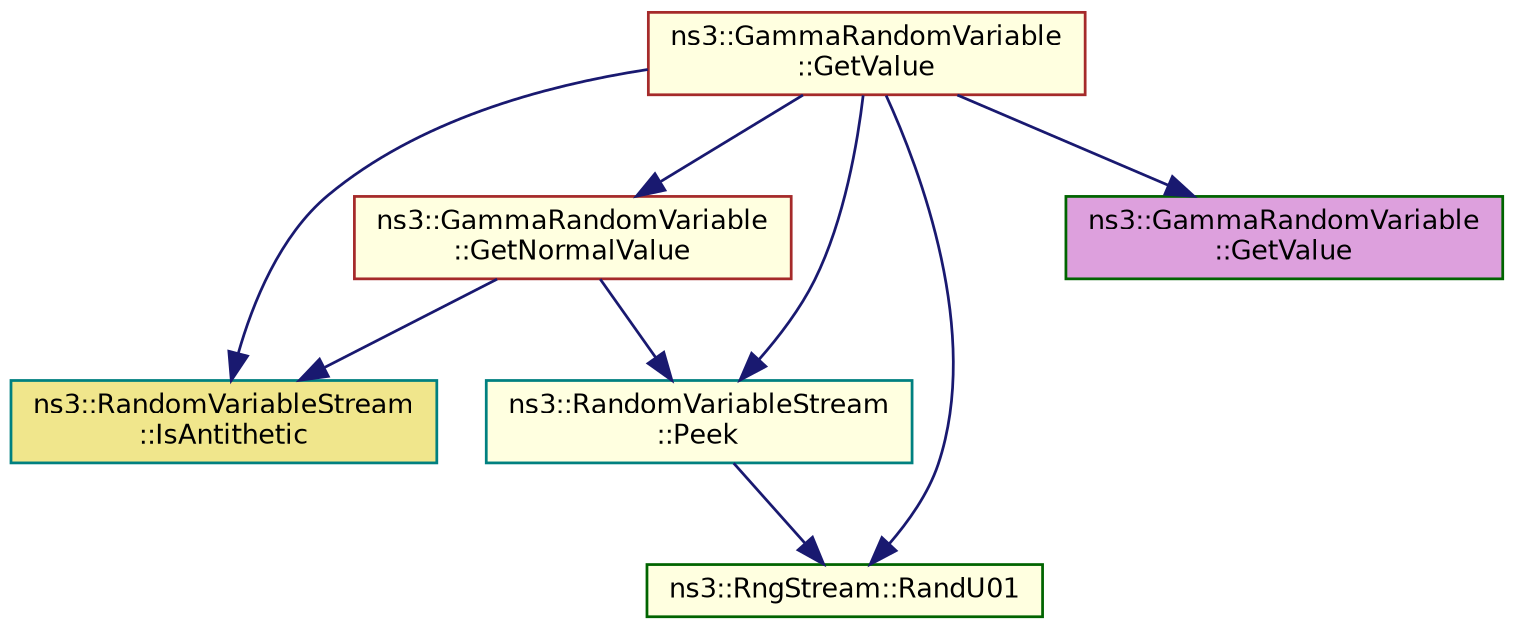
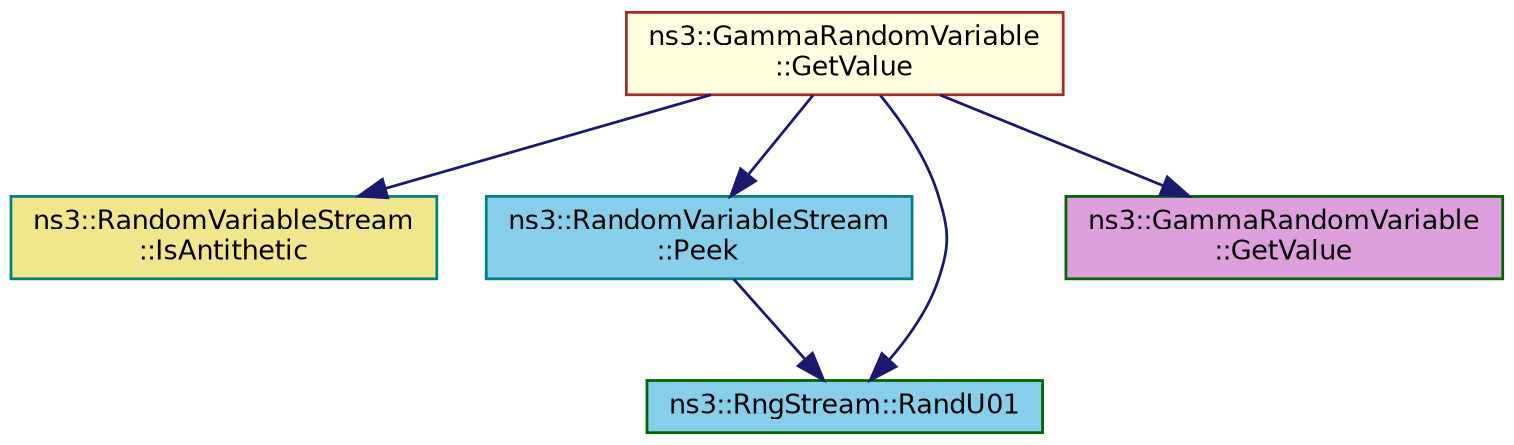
(573, 238) -> none
(699, 422) -> (699, 238)
(845, 591) -> (845, 407)
